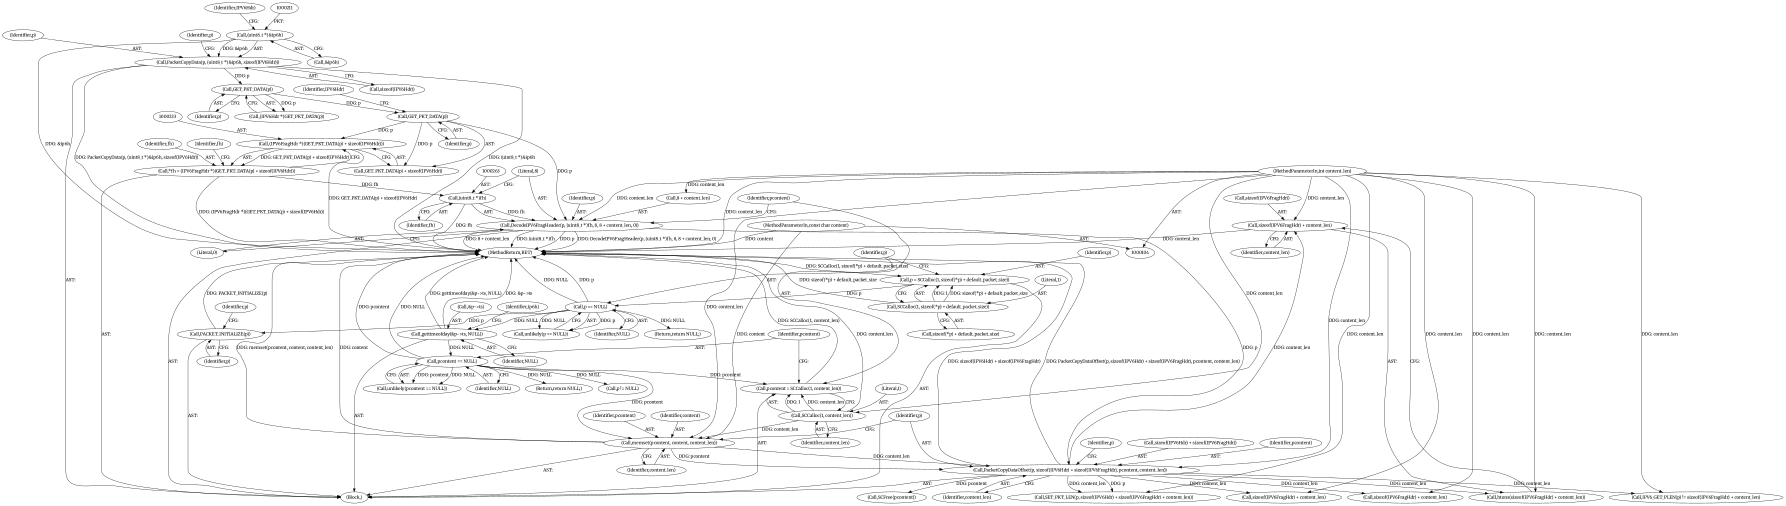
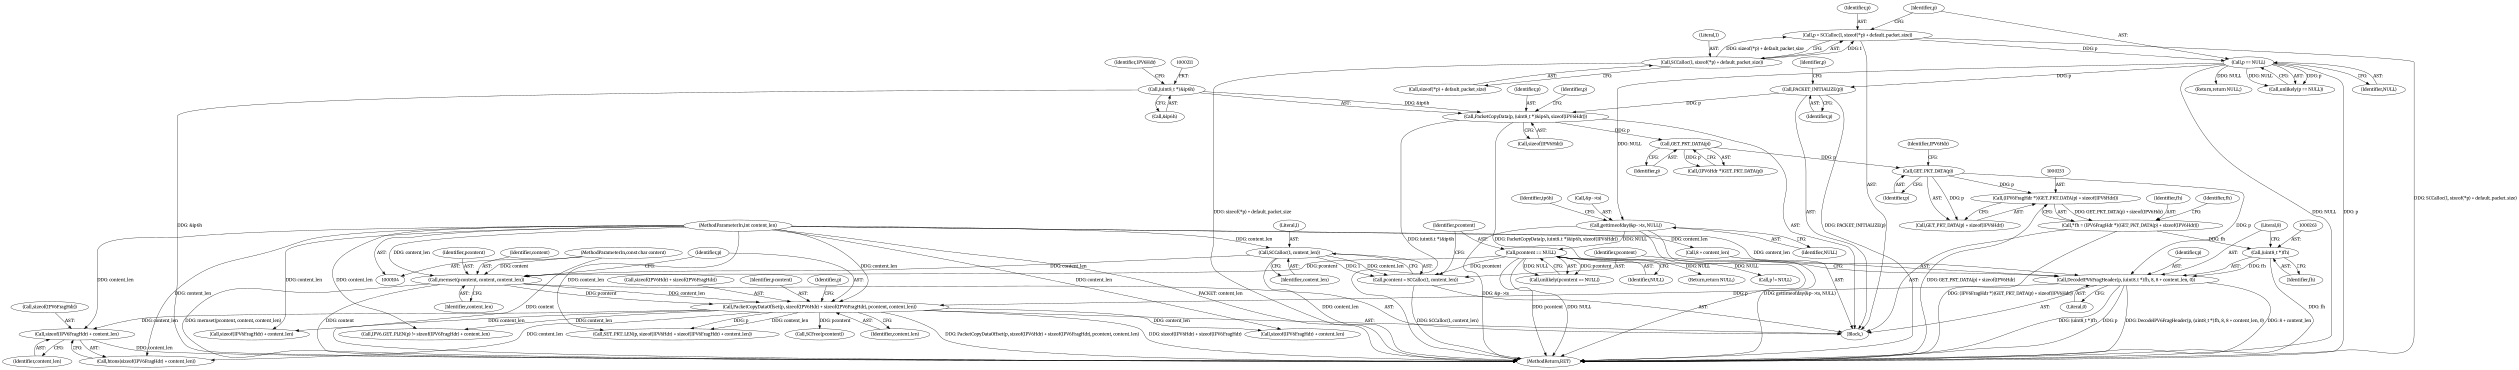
none -> (1677, 103)
(744, 212) -> (1221, 294)
(783, 264) -> (2386, 353)
